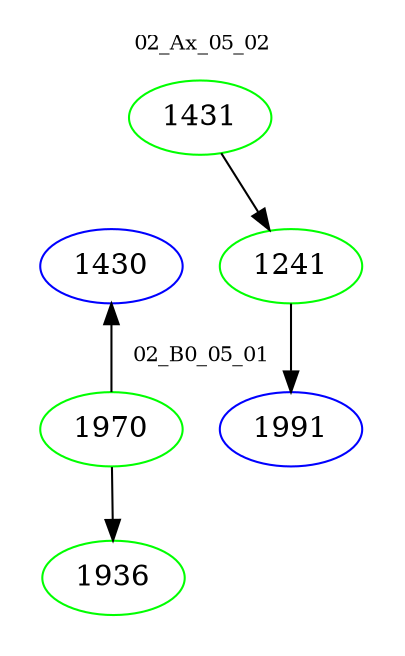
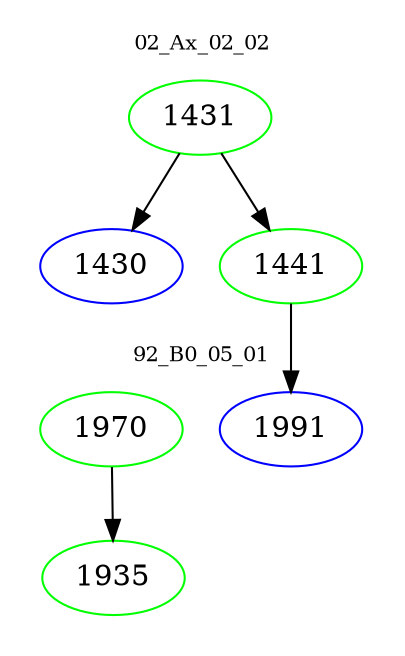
(202, 44) -> (202, 44)
(291, 266) -> (291, 266)
(201, 356) -> (201, 356)
(111, 358) -> (162, 183)
(114, 578) -> (114, 578)
